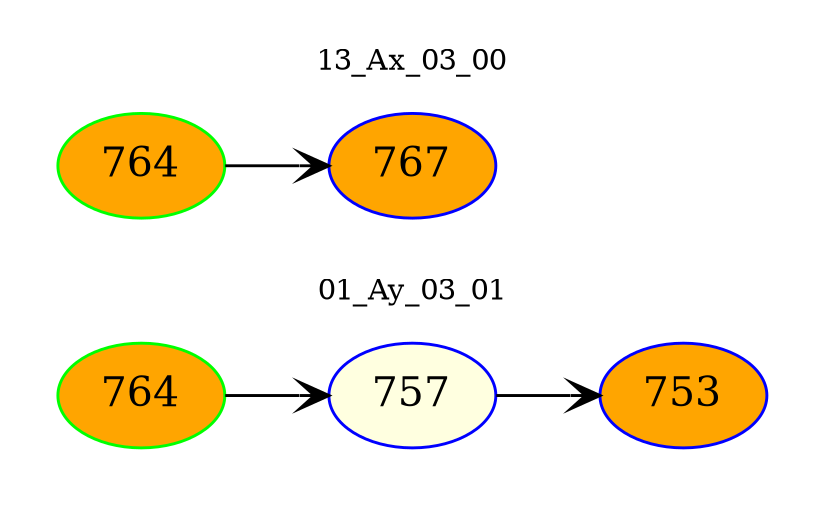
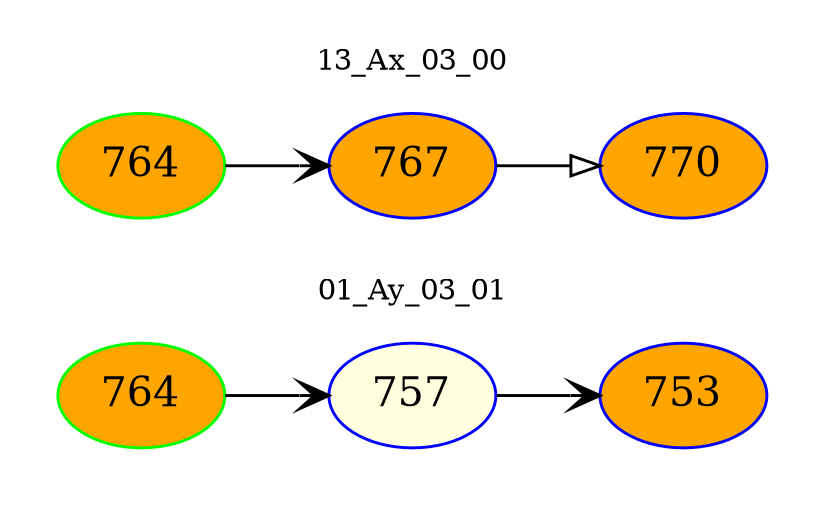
none -> (683, 166)
